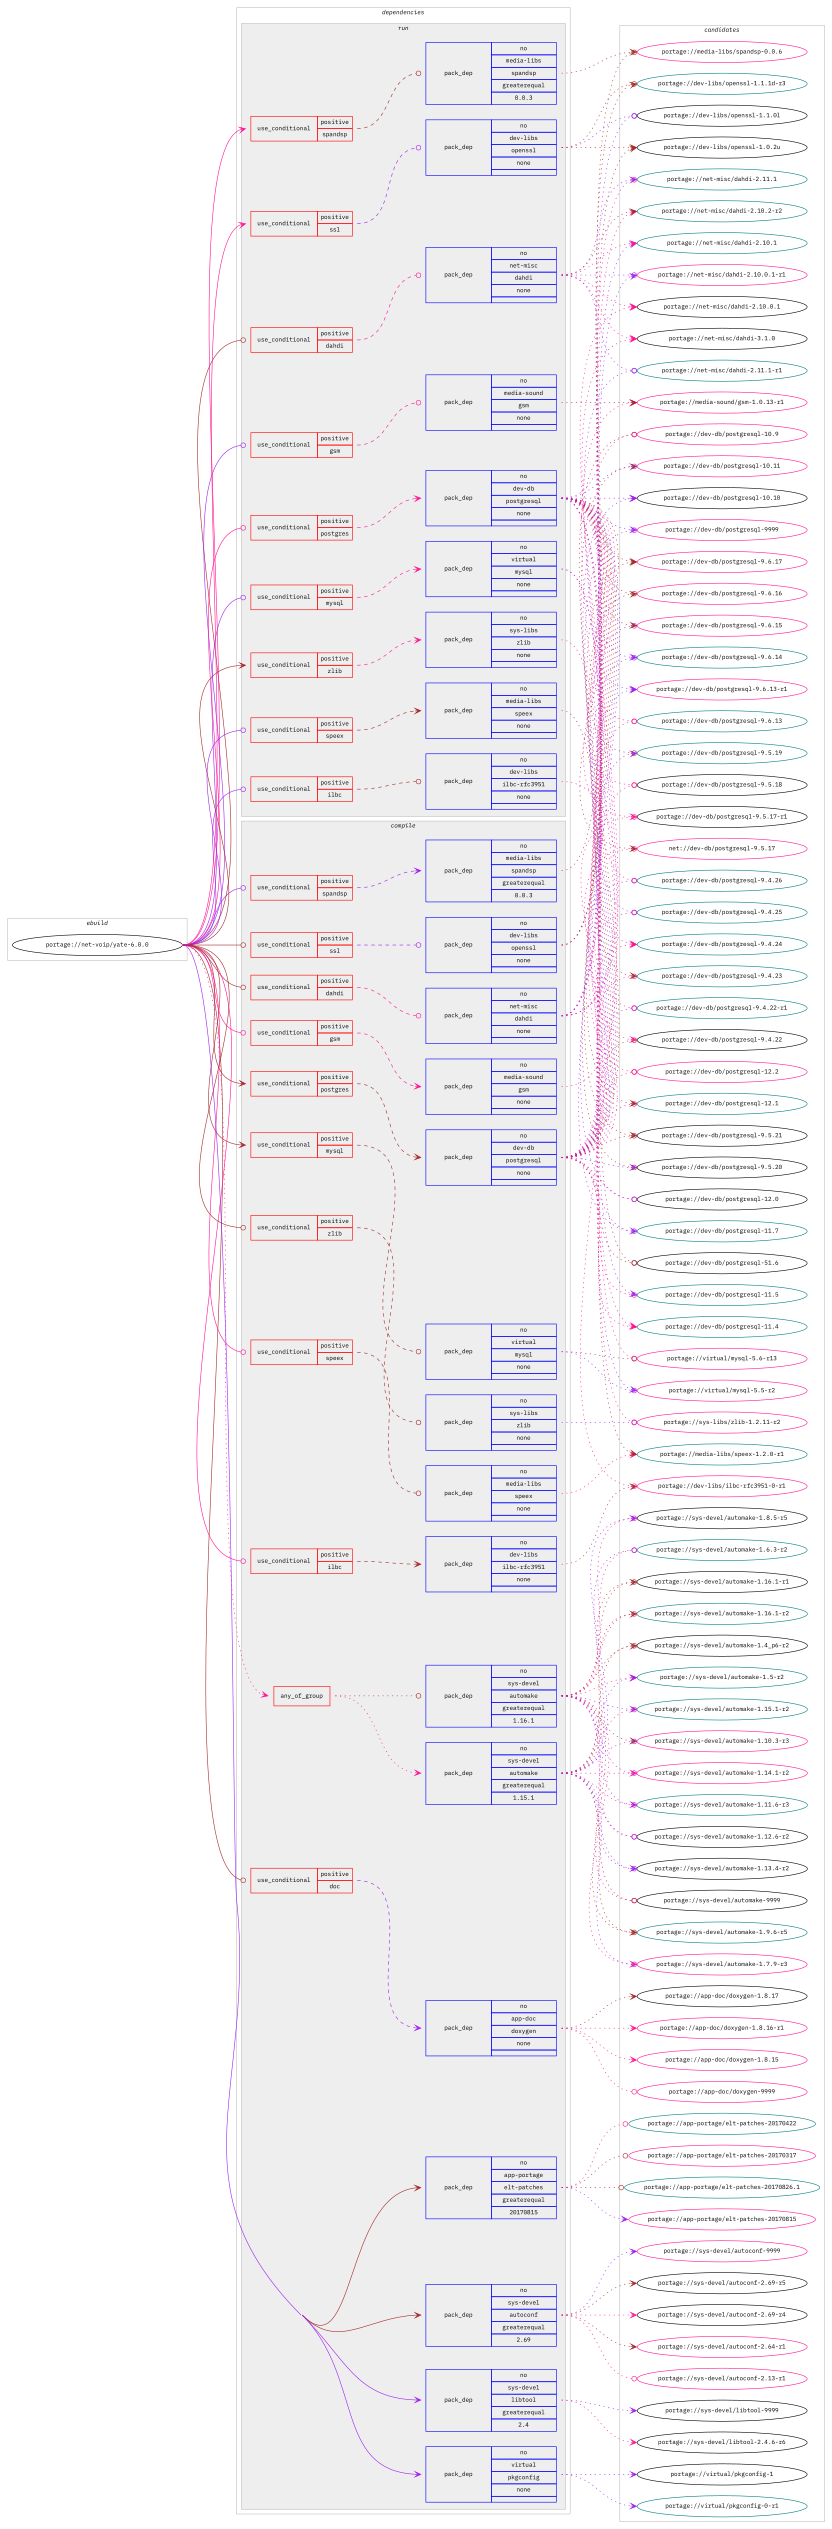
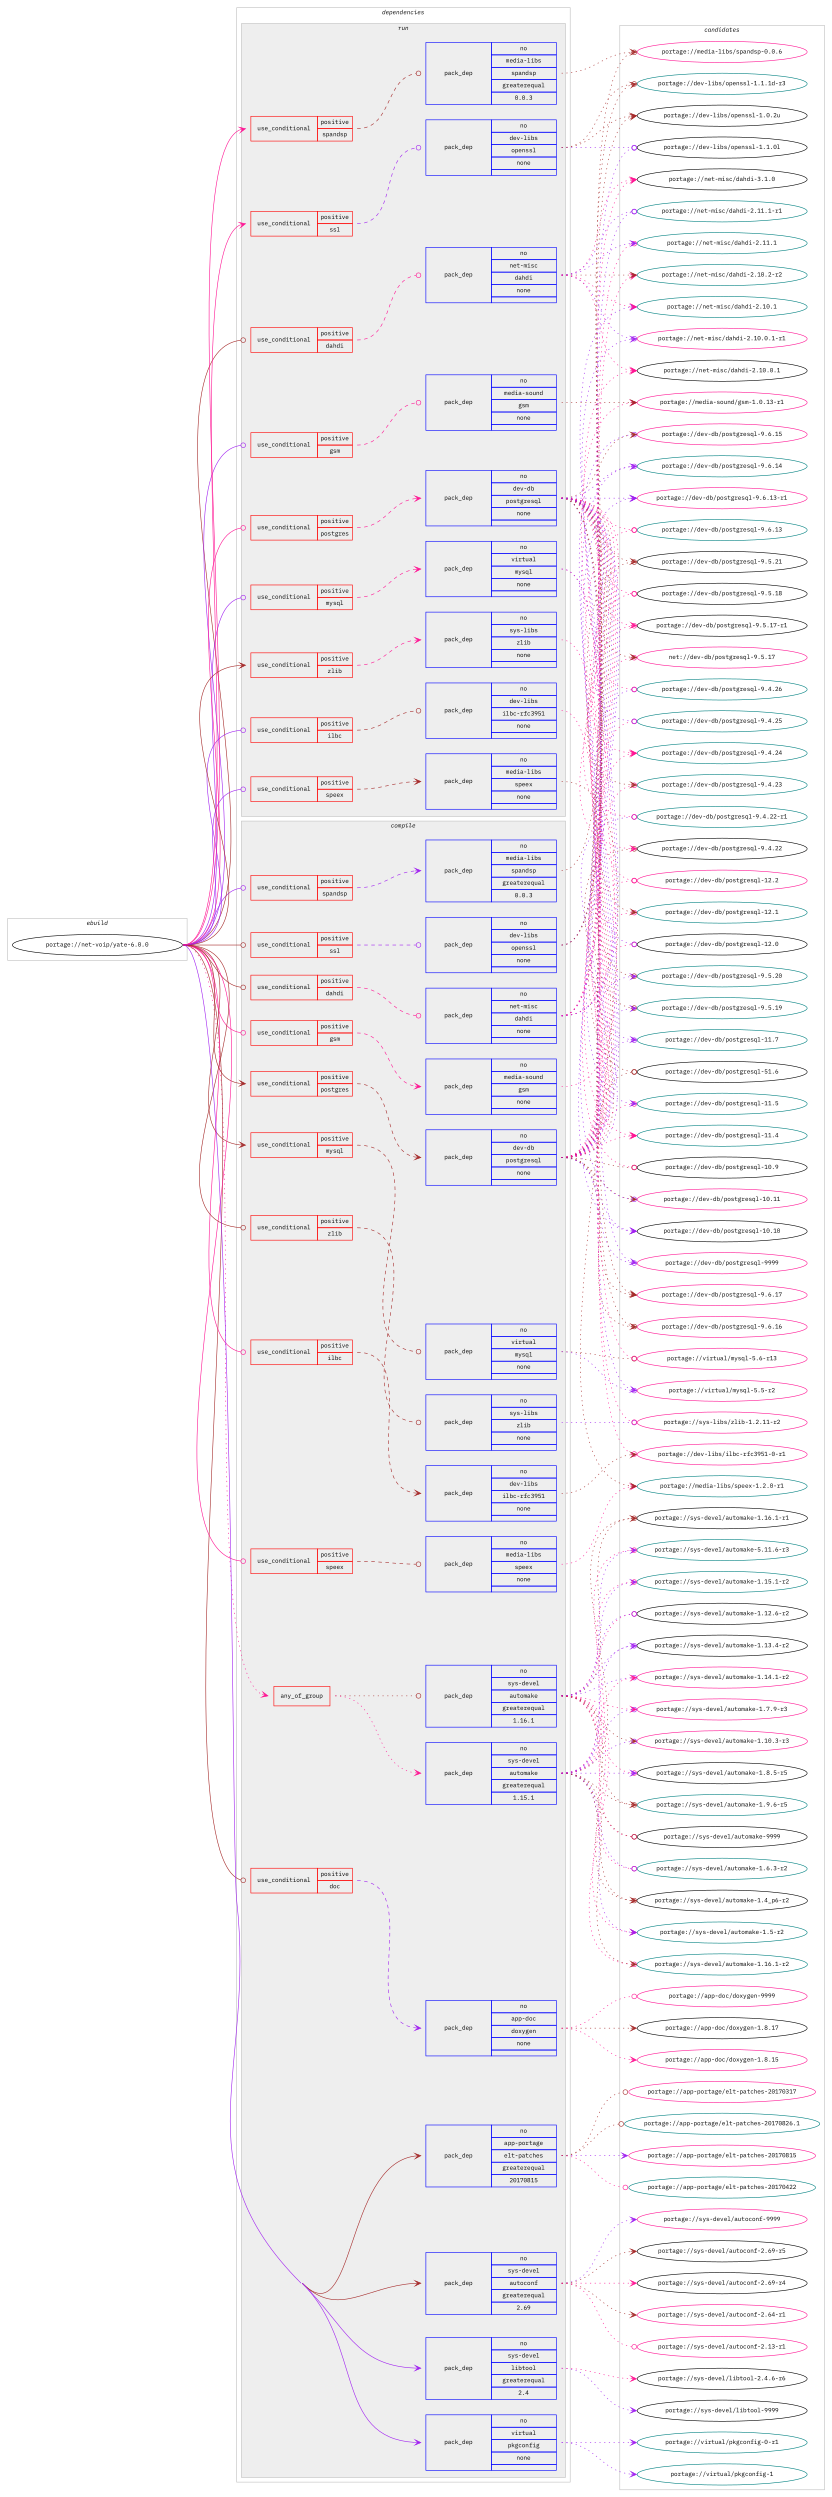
(722, 434) -> (722, 1168)
(722, 1168) -> (722, 976)
(722, 1805) -> (722, 1550)
(722, 2028) -> none
(722, 2474) -> (722, 2474)
